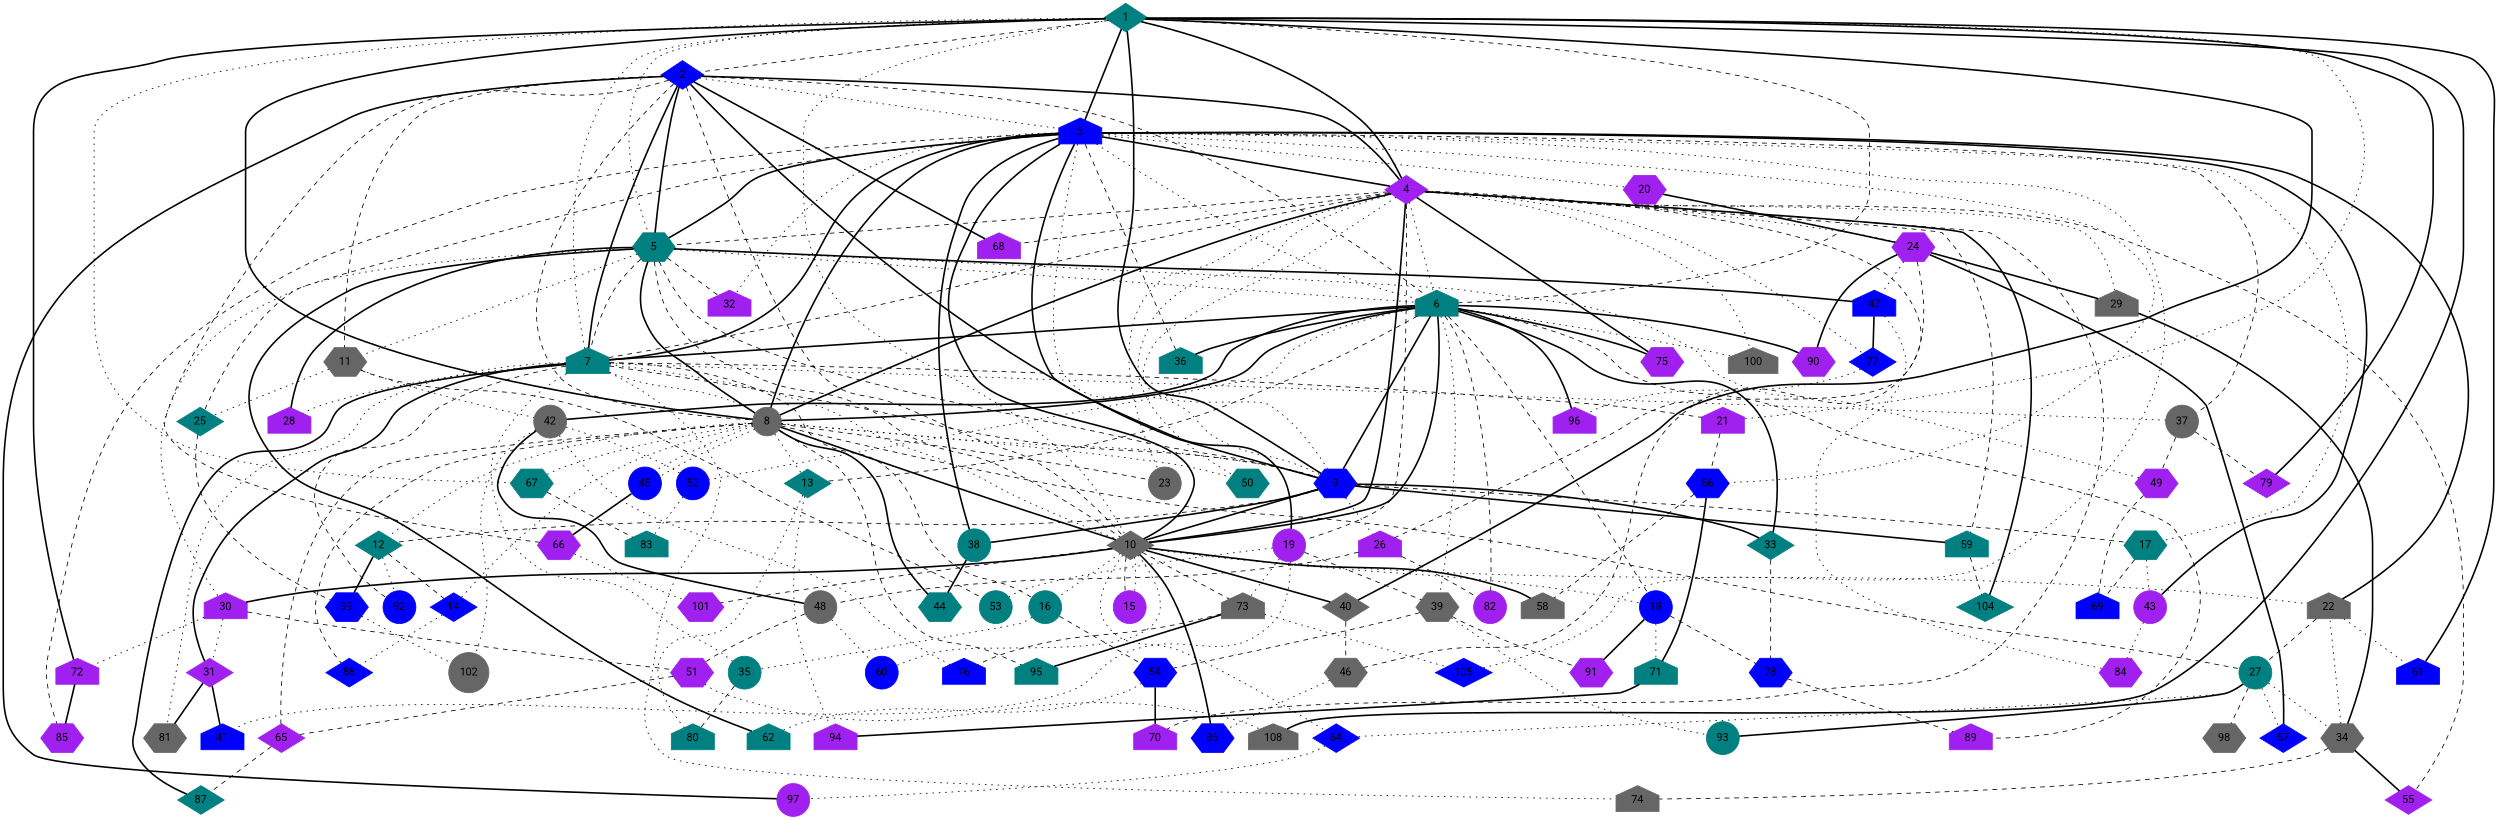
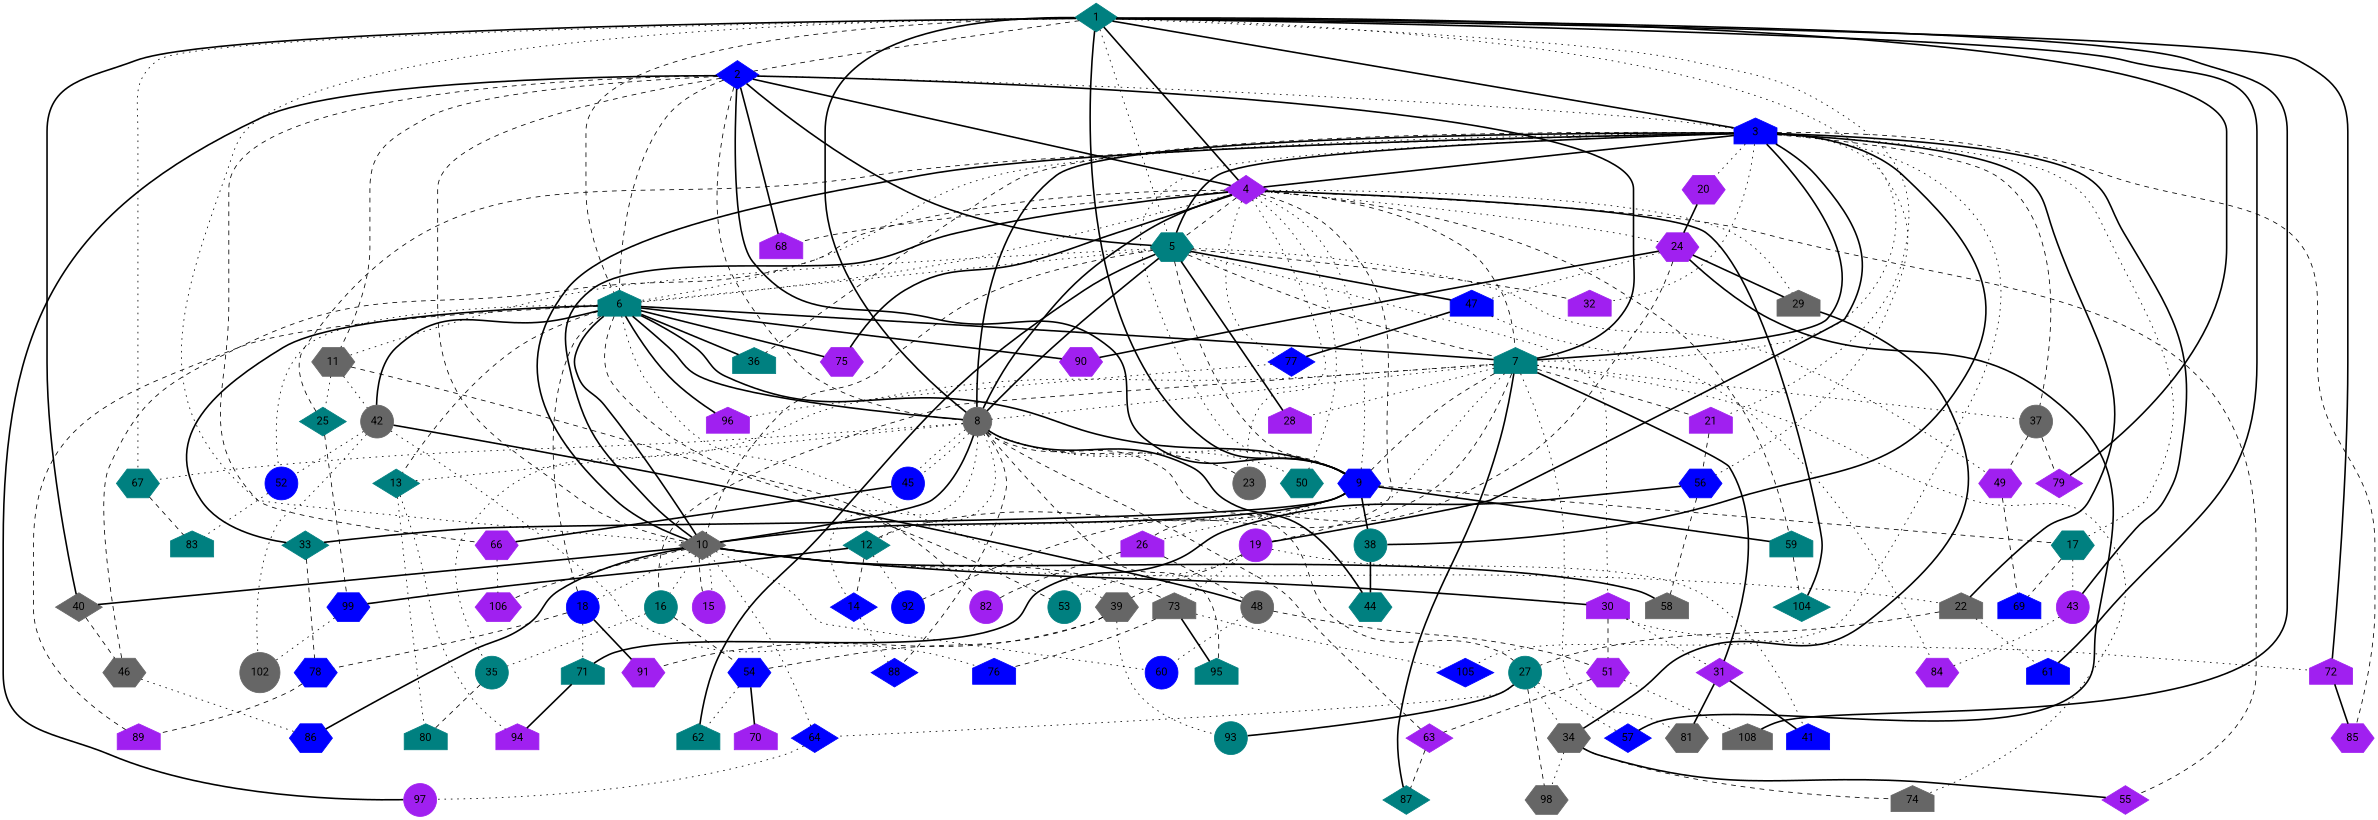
(1753, 362) -> none
(2061, 564) -> none
(701, 607) -> (498, 607)
(2335, 671) -> (1558, 769)
(281, 738) -> (1429, 738)
